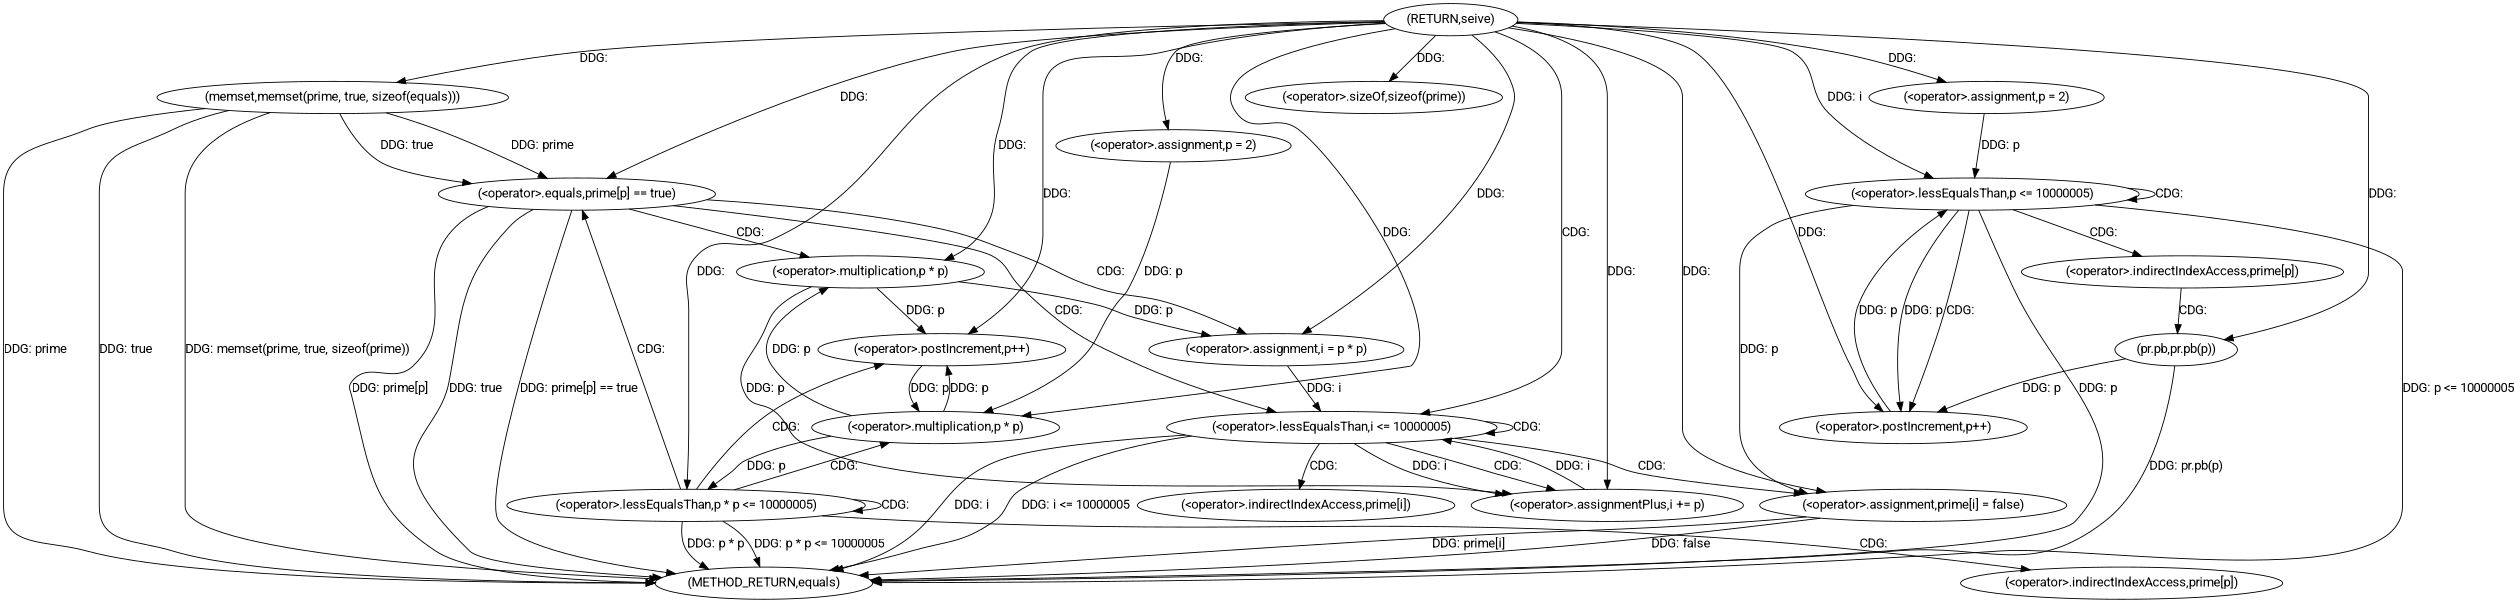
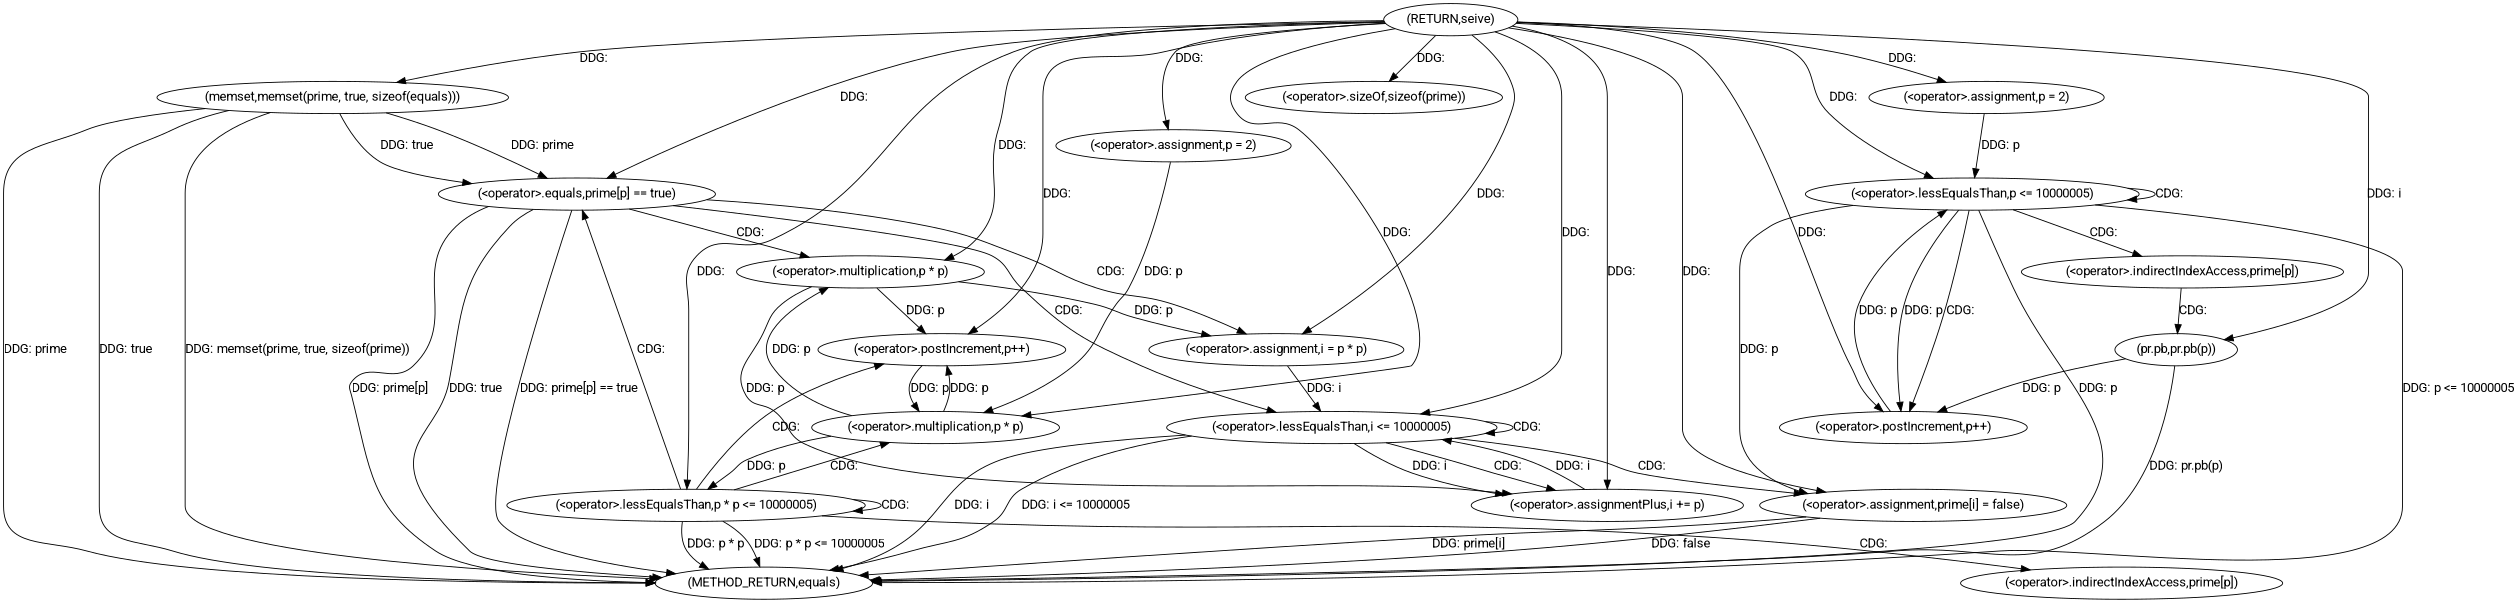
(1845, 97) -> (1845, 97)
(2385, 194) -> (2385, 194)
(1578, 233) -> (1578, 233)
(1296, 505) -> none
